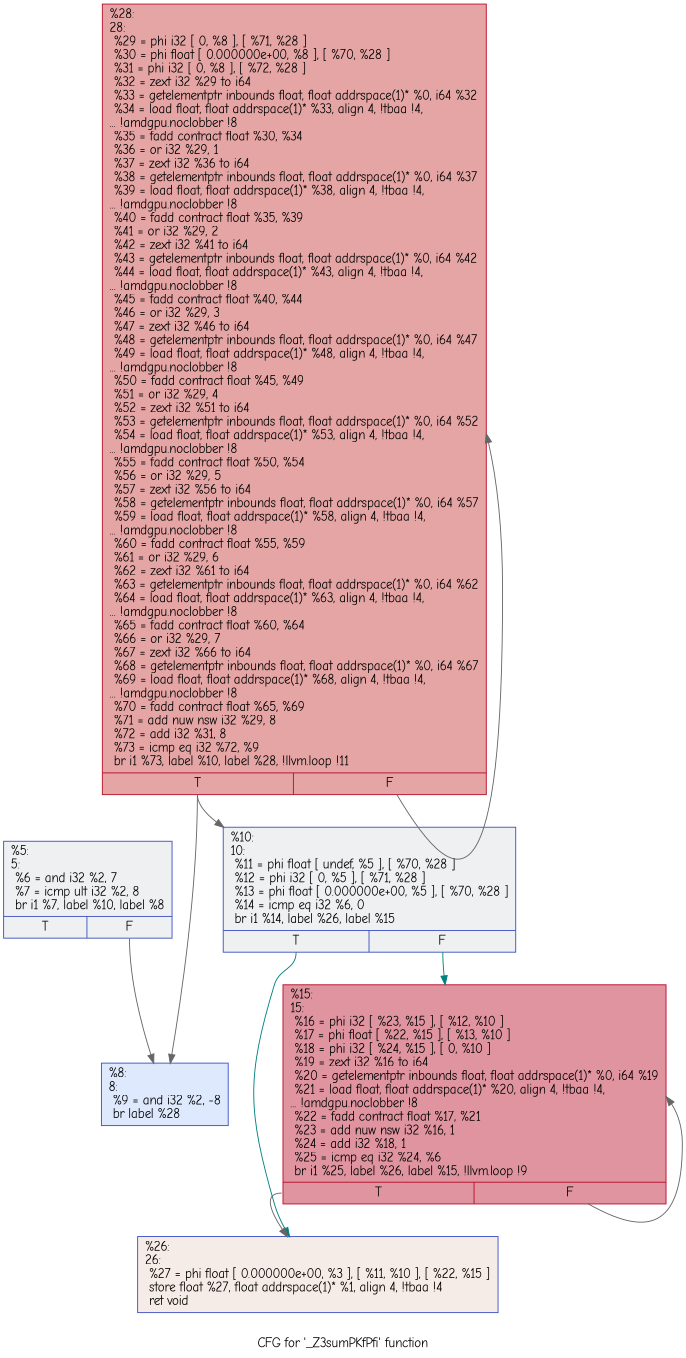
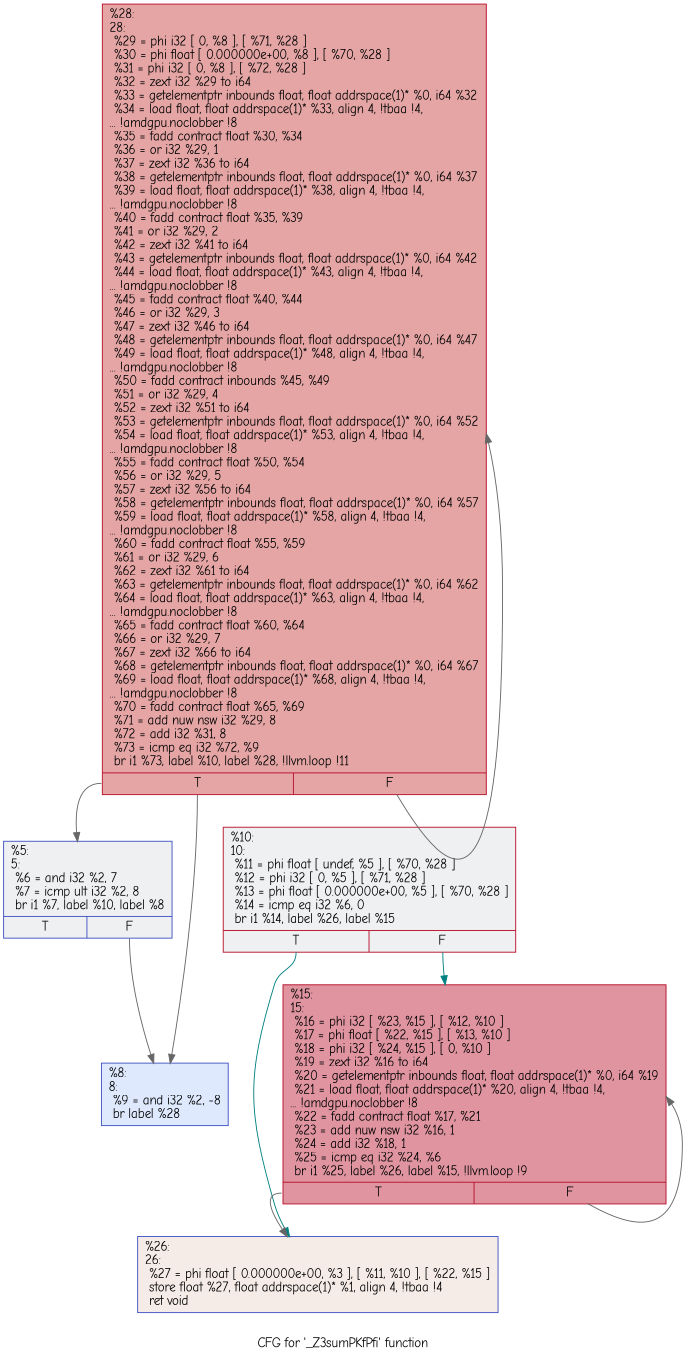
(207, 381) -> (220, 381)
(204, 810) -> (79, 801)
(369, 890) -> (369, 890)
